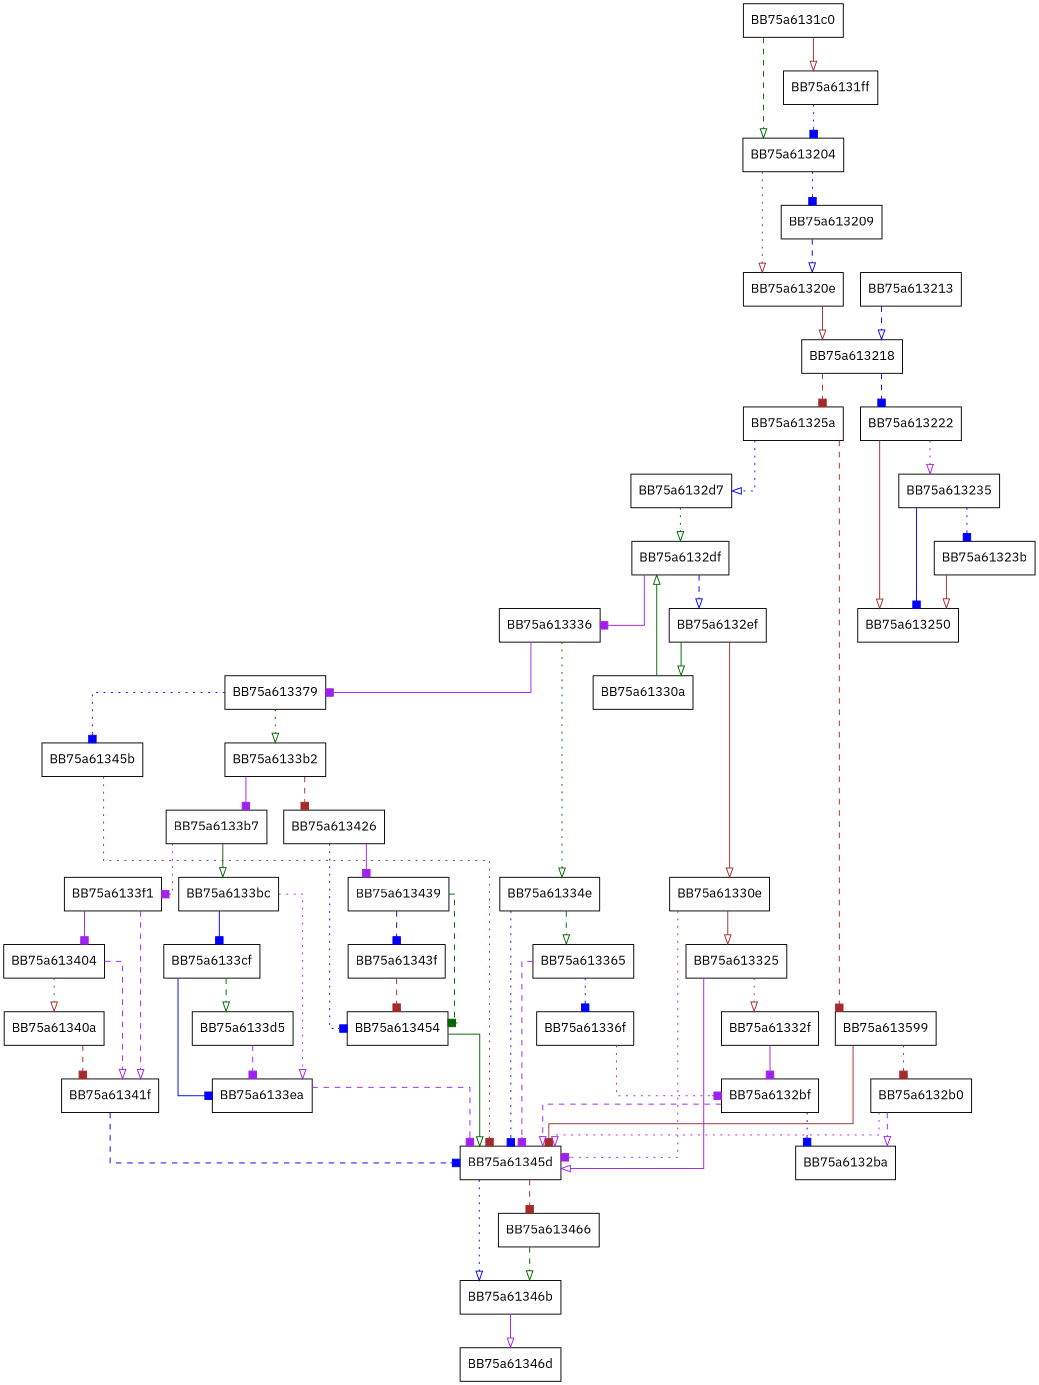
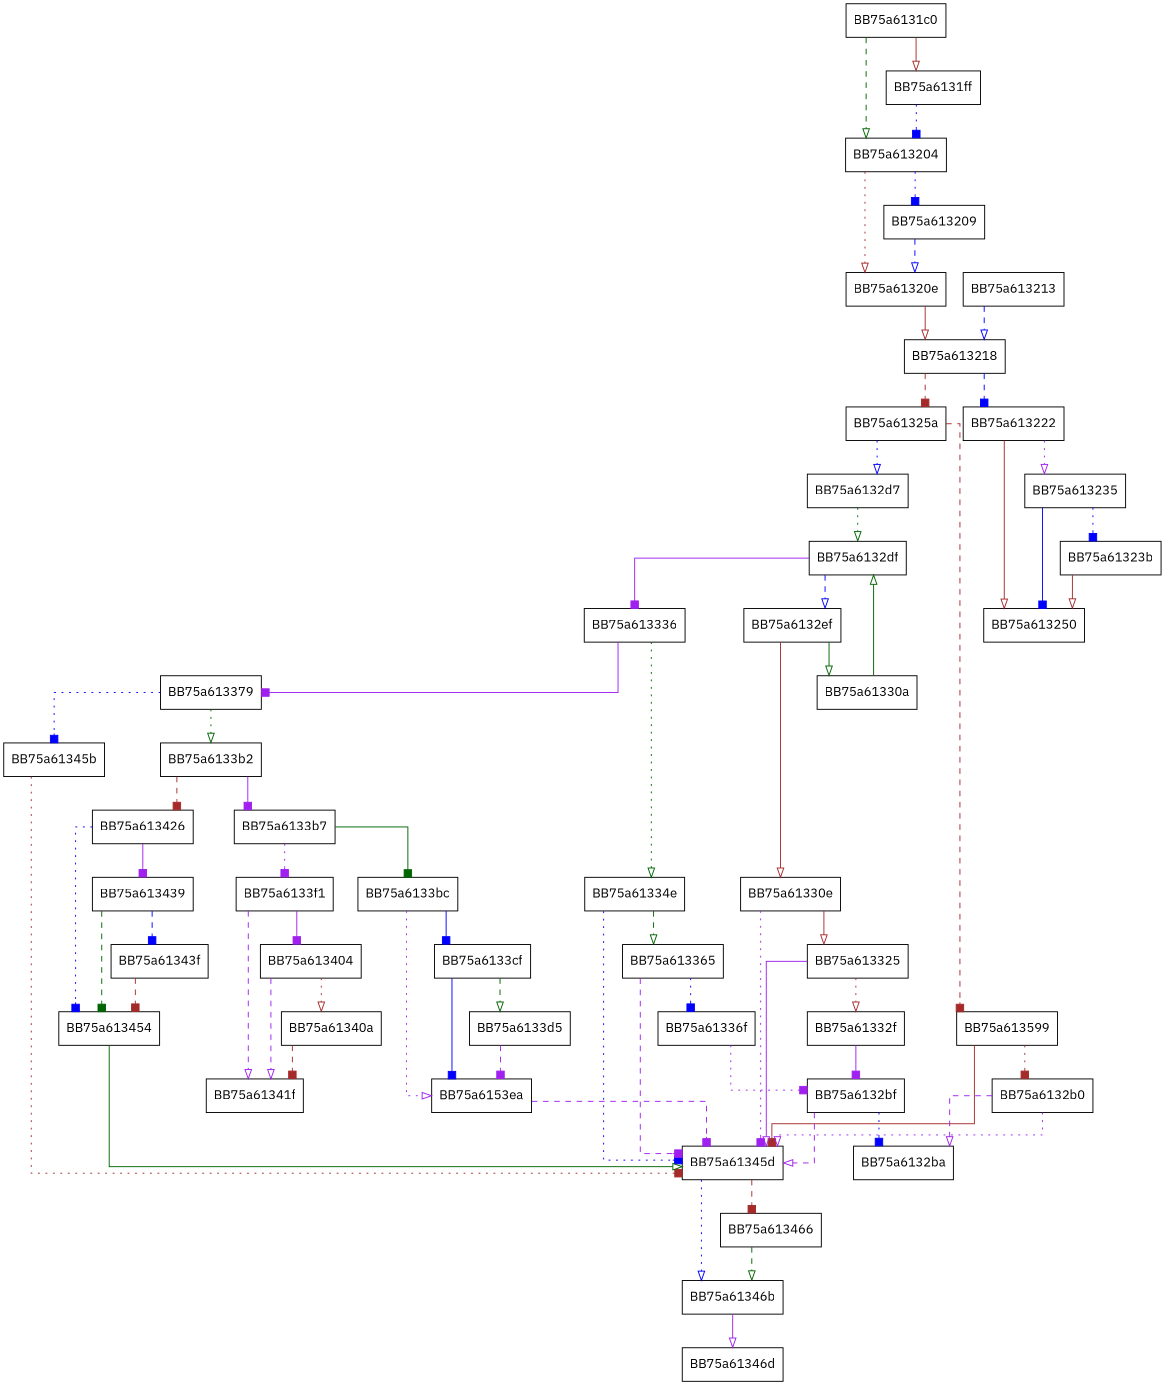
(223, 855) -> (392, 827)
(262, 1096) -> (482, 1096)
(255, 1163) -> none
